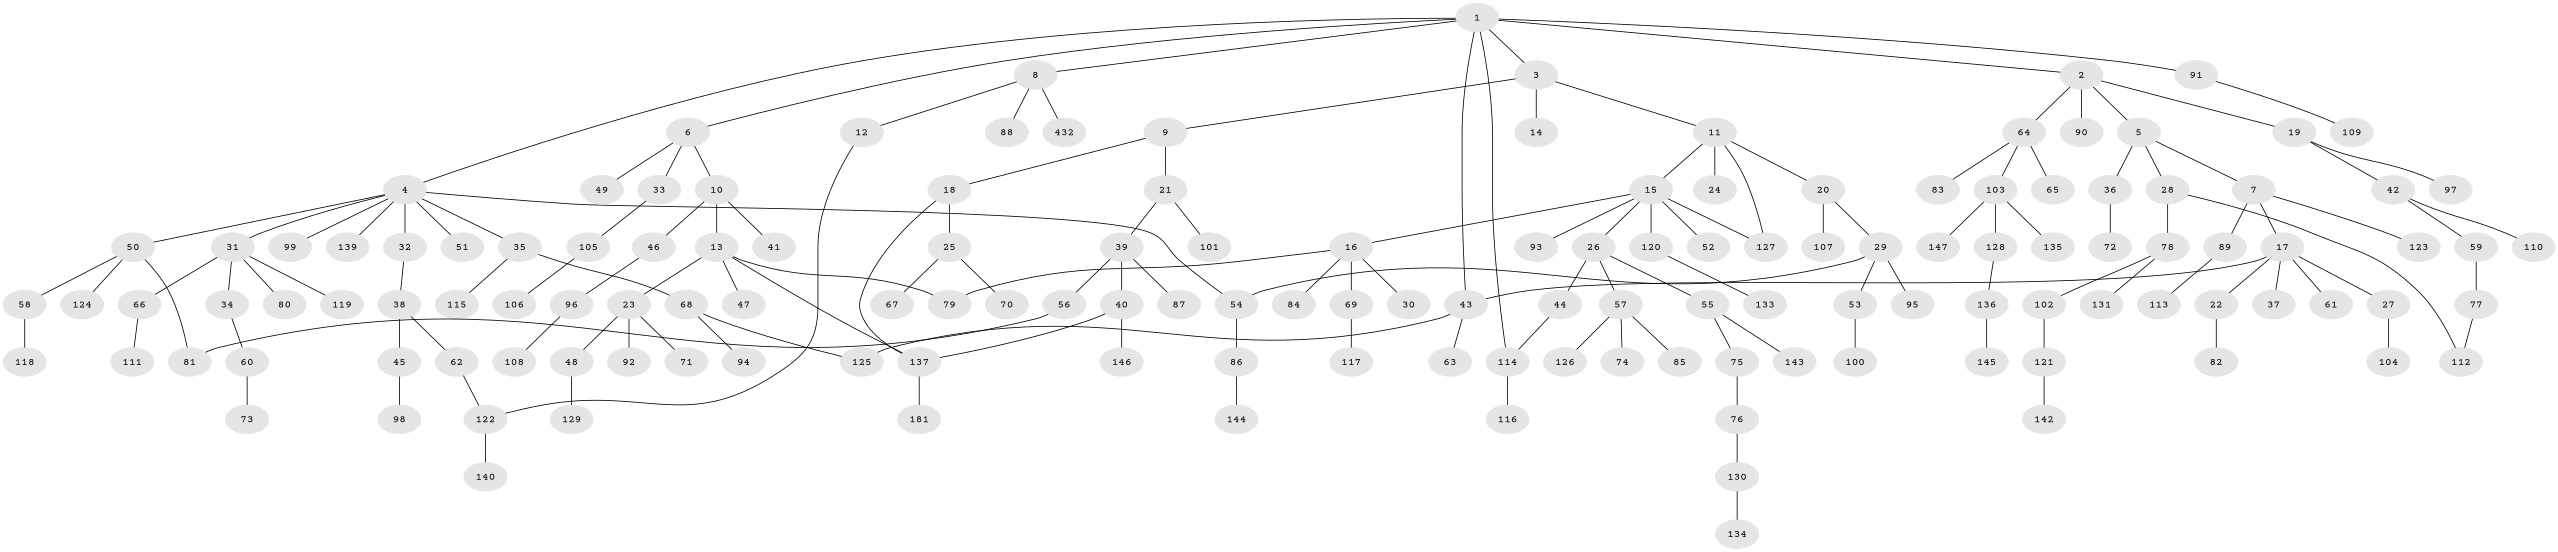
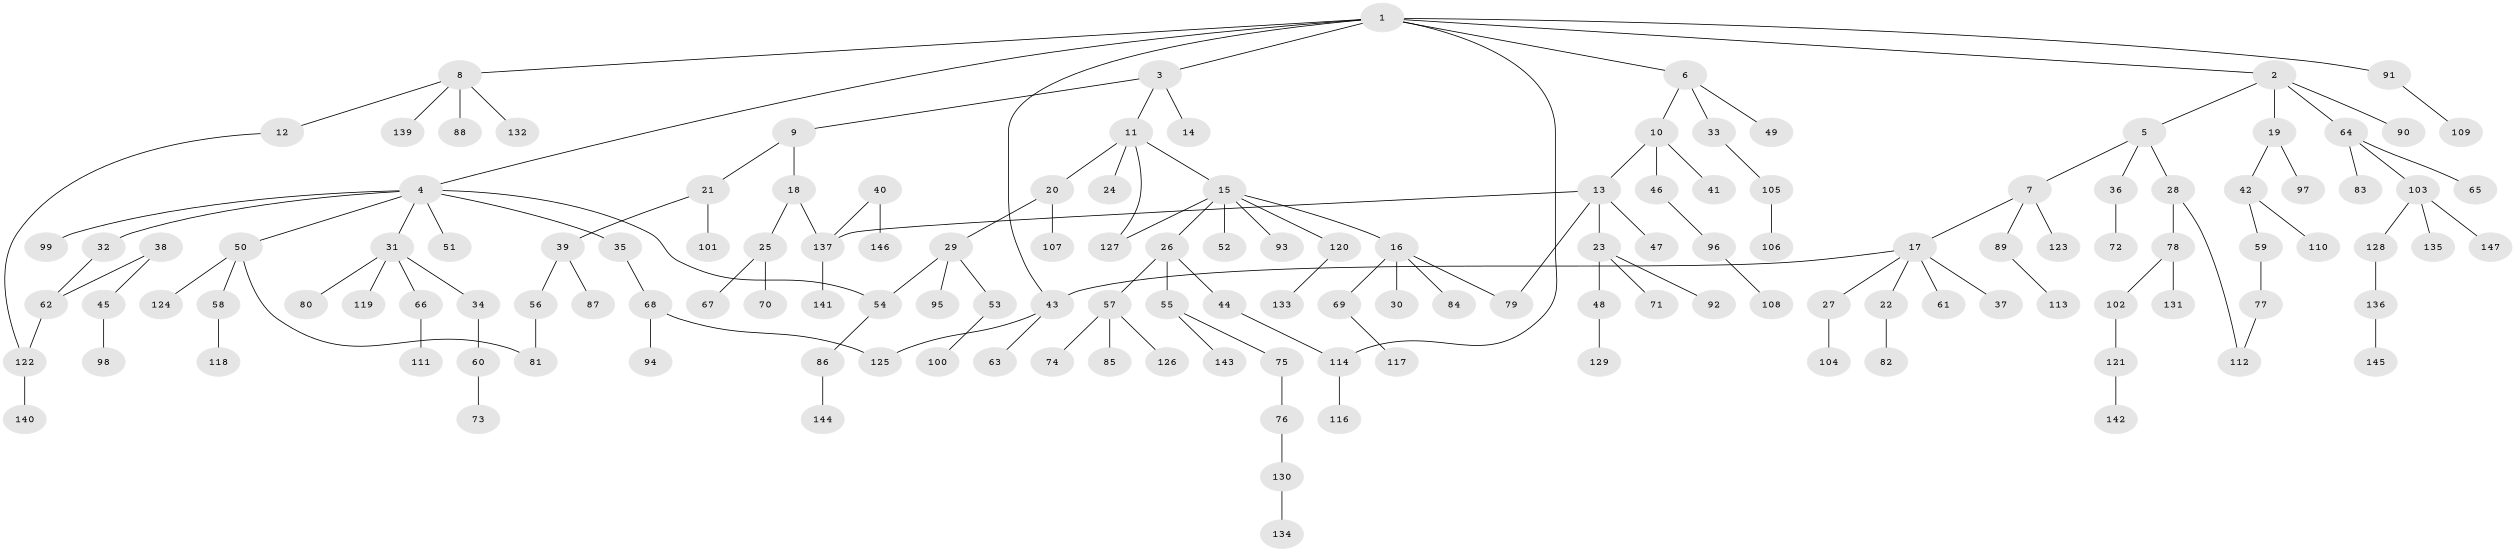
(1064, 132) -> (517, 132)
(376, 218) -> (431, 104)
(402, 276) -> (75, 276)
(1122, 276) -> none
(457, 305) -> none
(919, 419) -> (823, 305)
